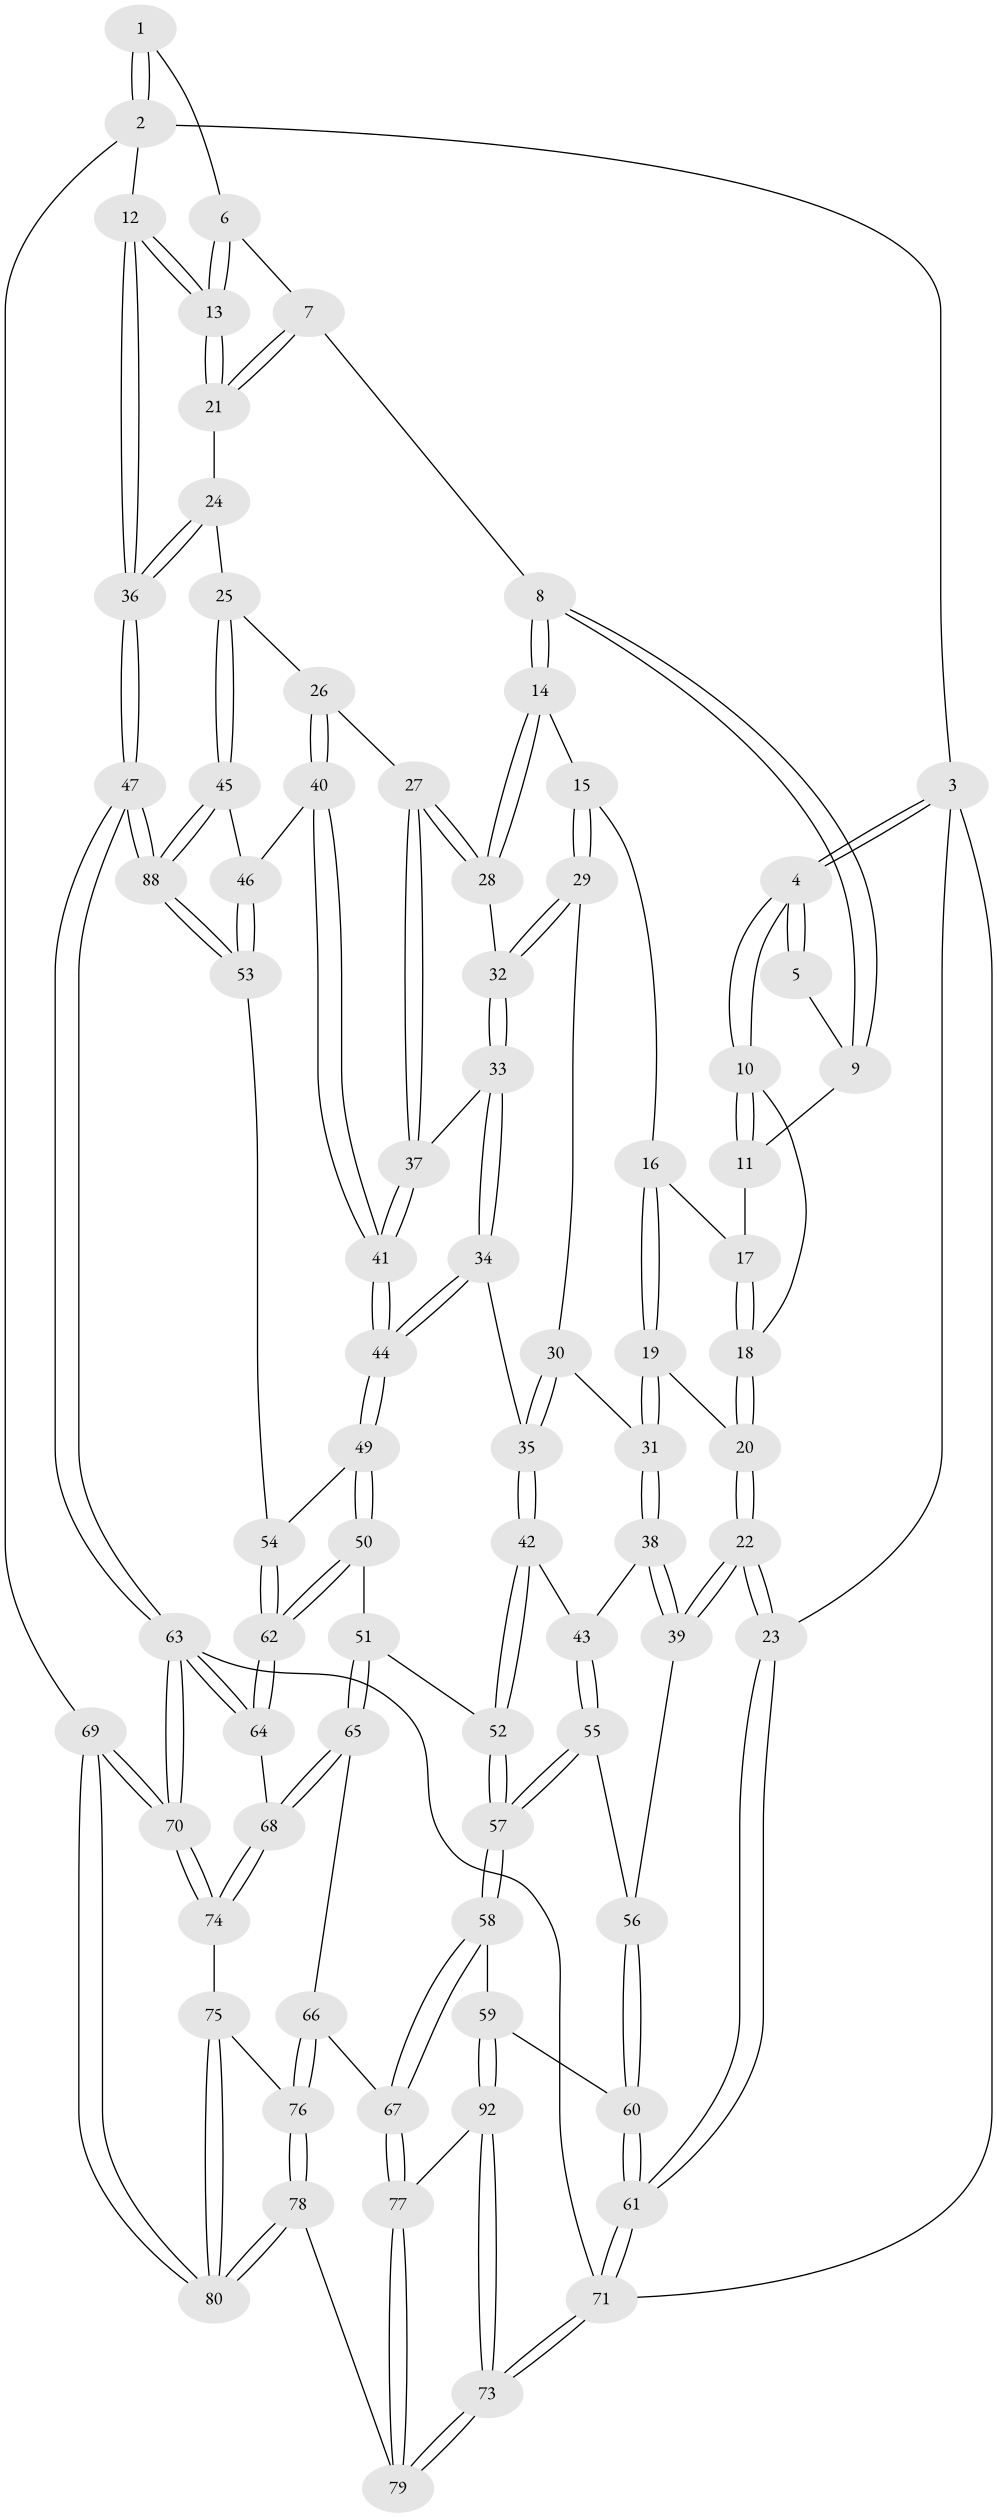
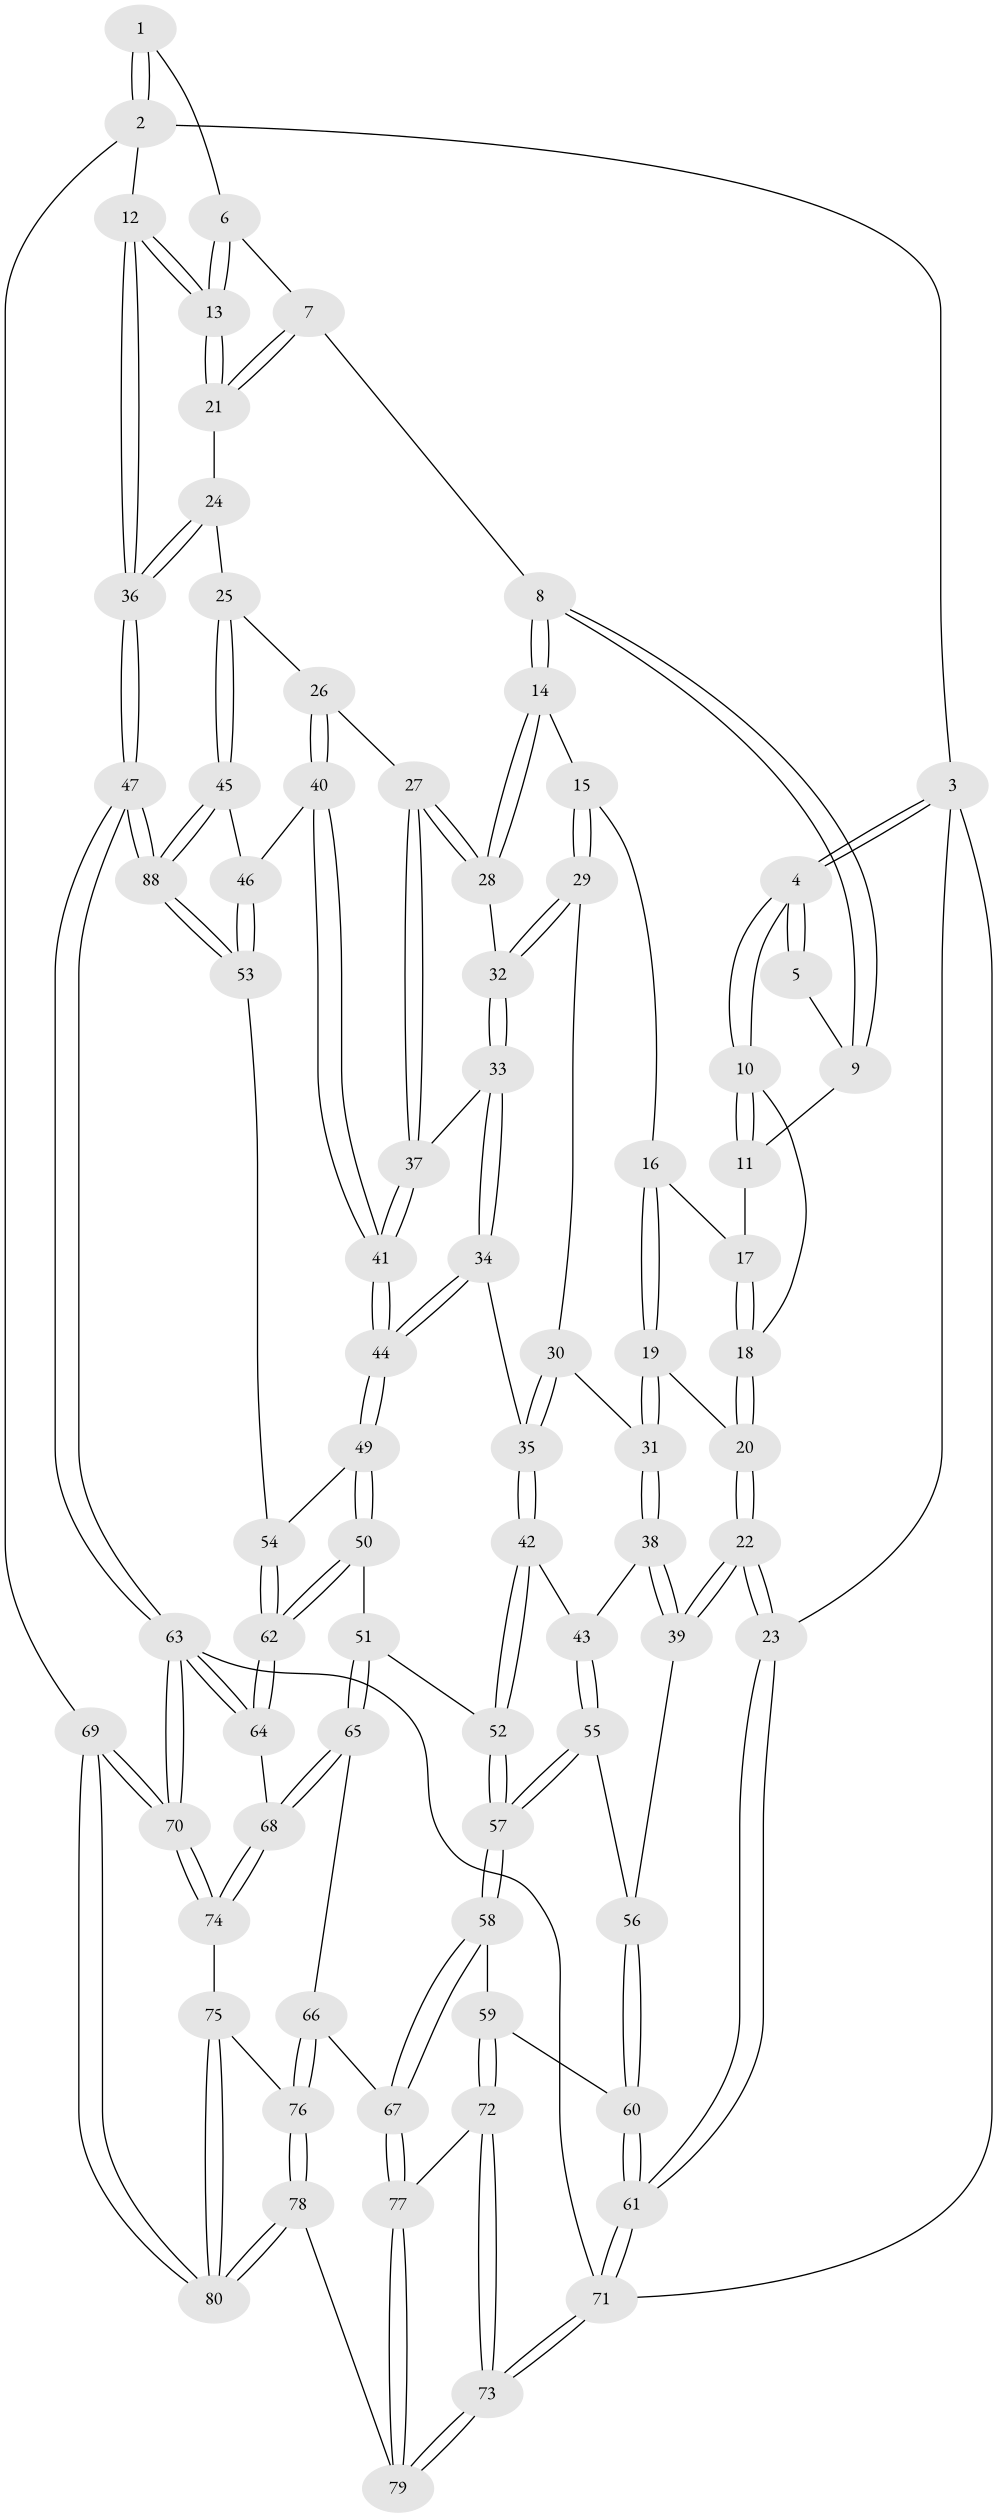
(487, 2110) -> (487, 2110)
